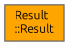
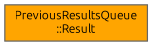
(34, 23) -> (76, 23)
